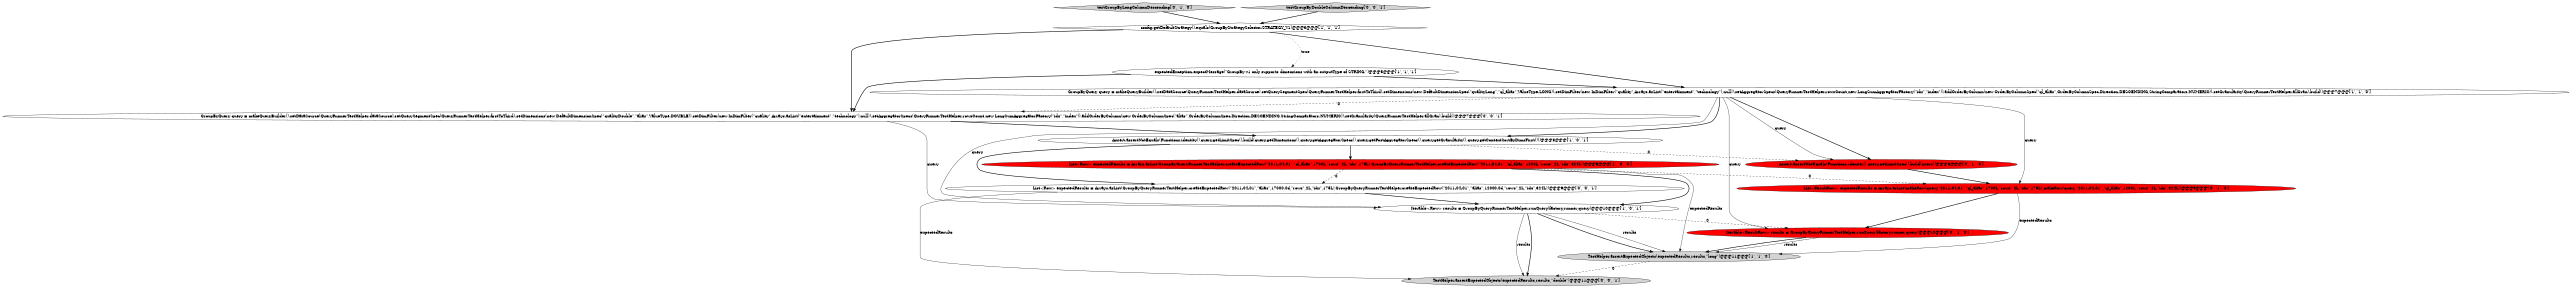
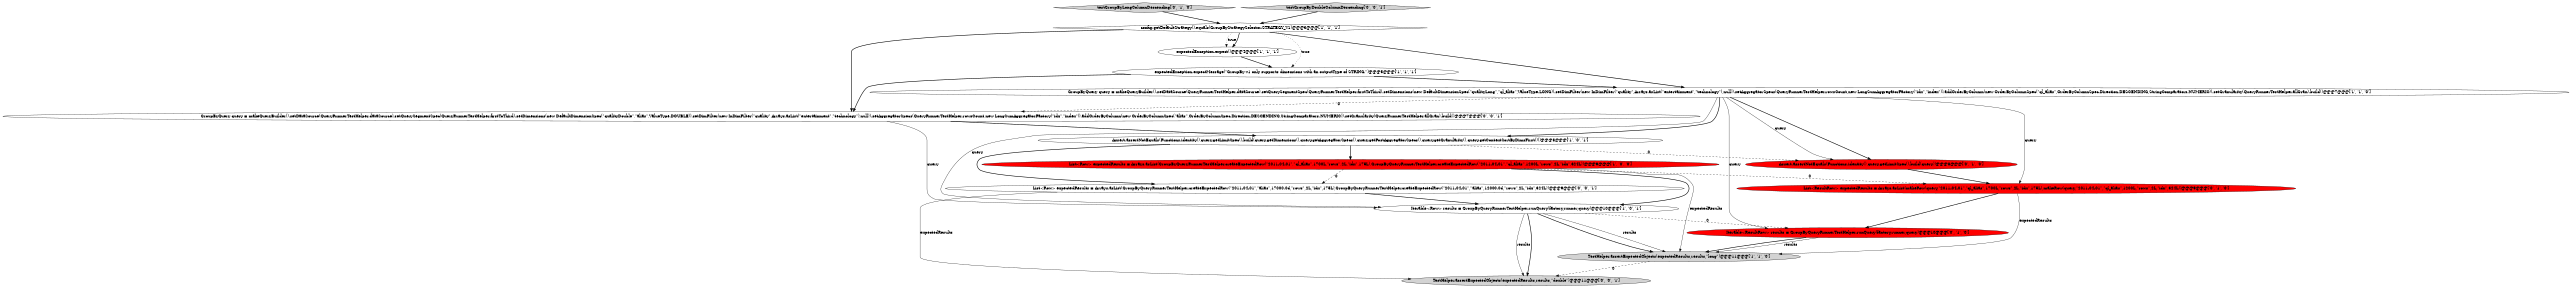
none -> (1227, 52)
